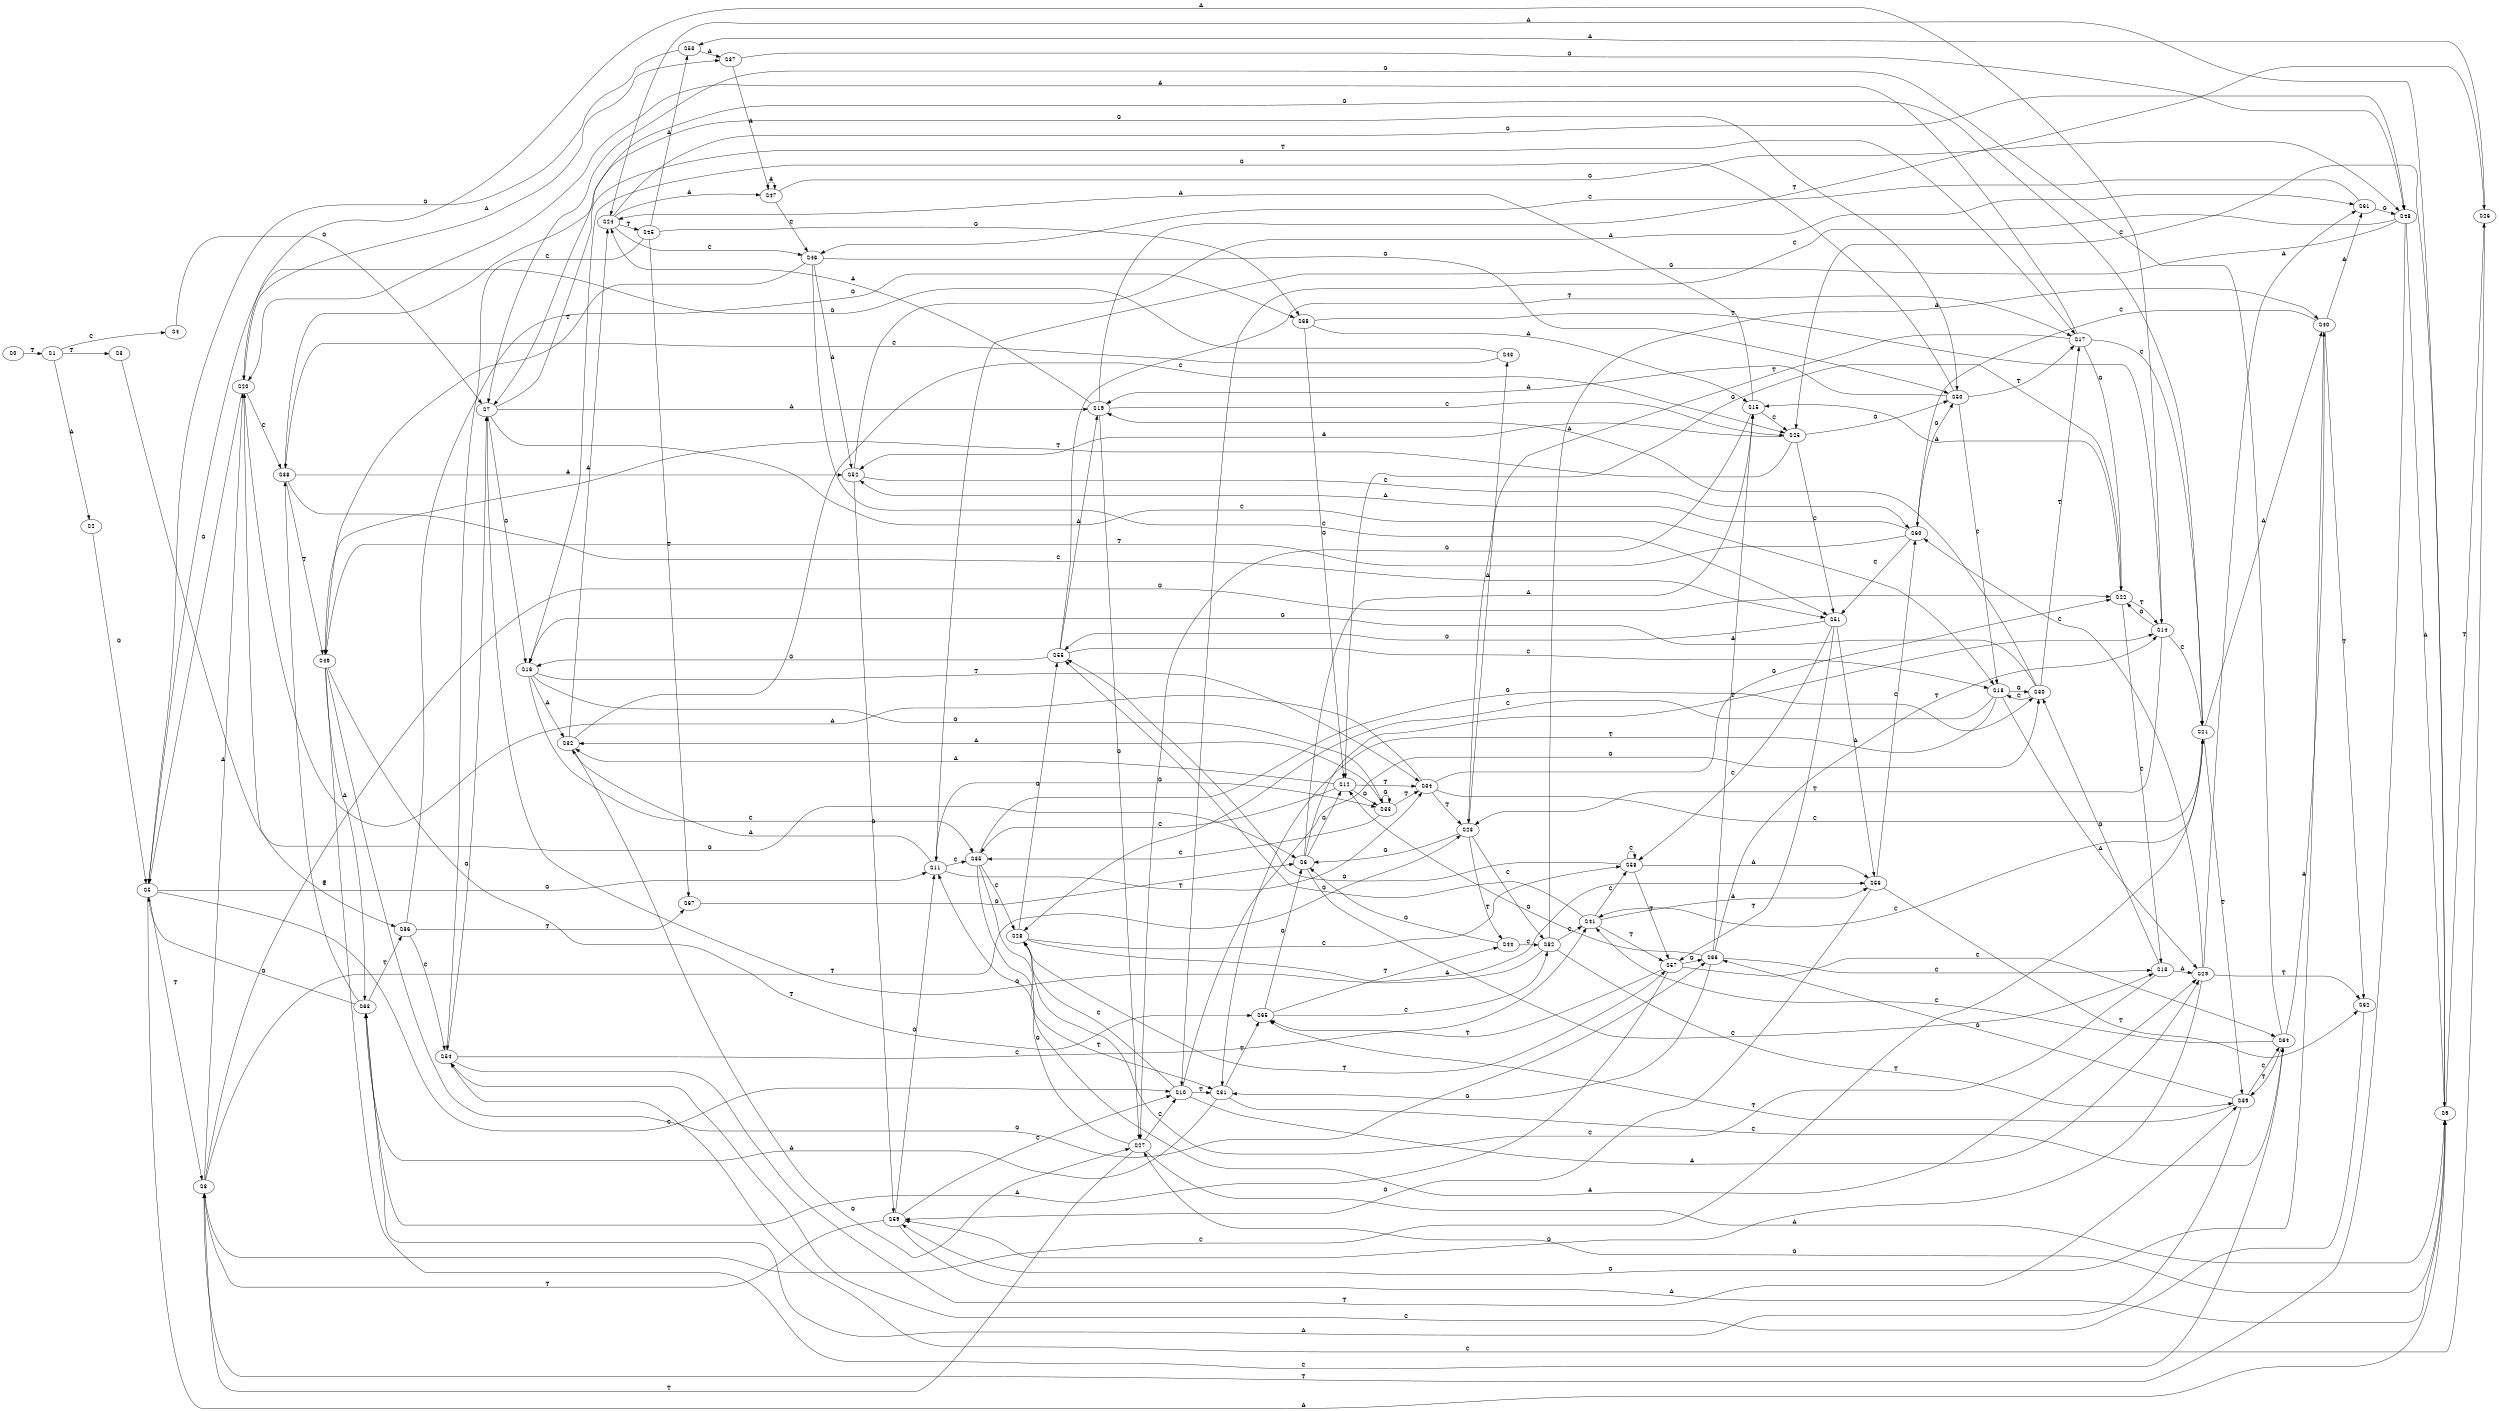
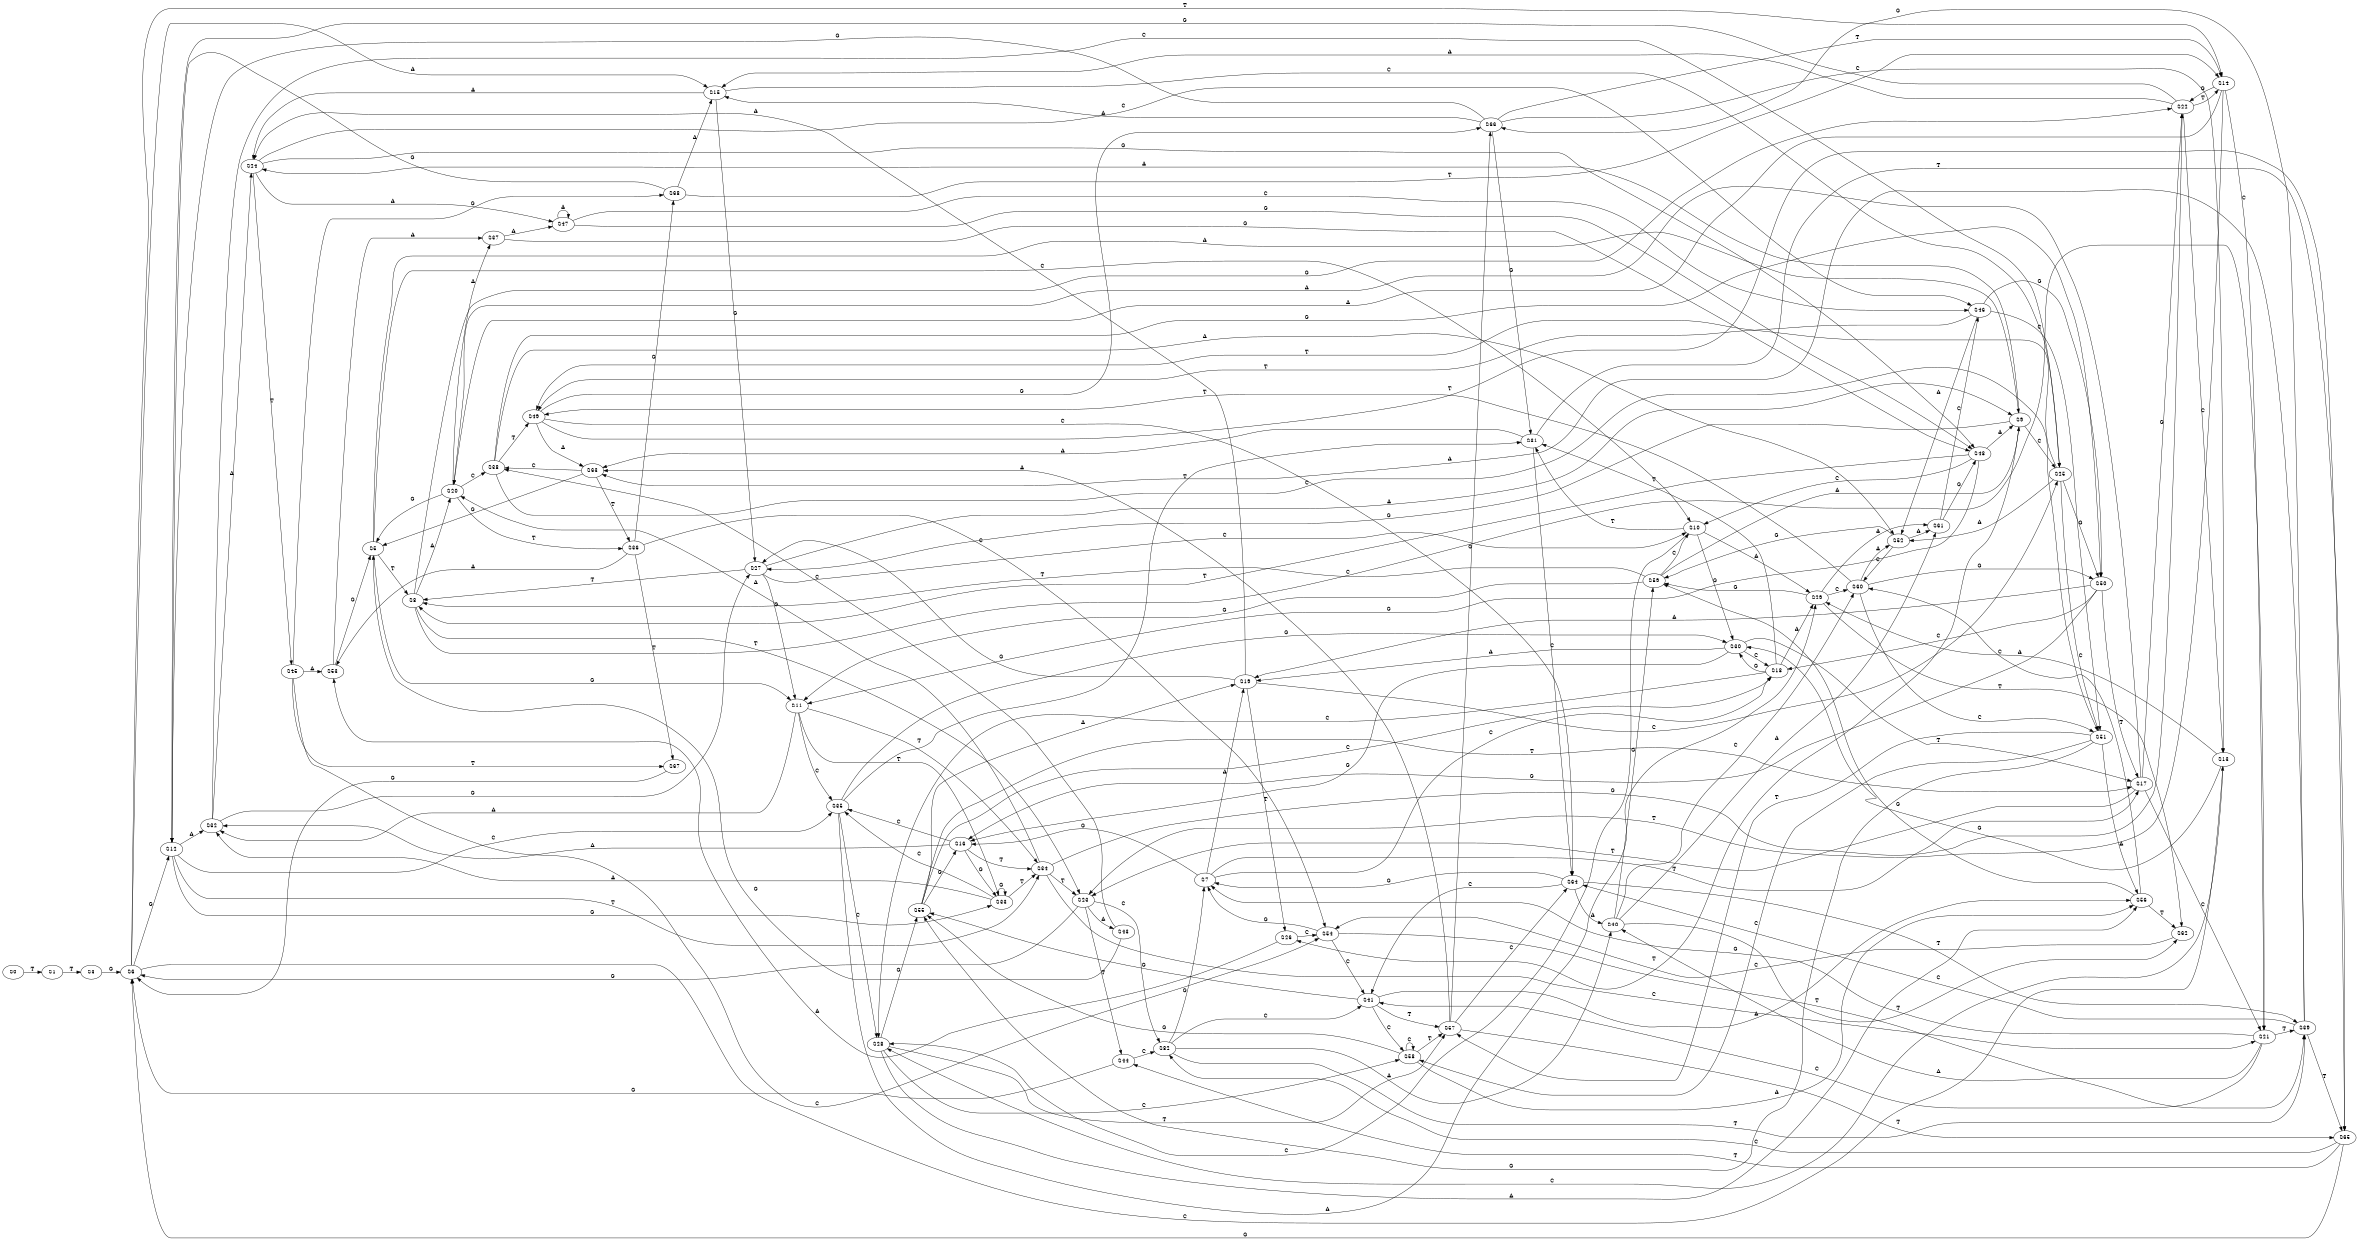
(176, 332) -> none
(91, 526) -> none
none -> (466, 570)
(1160, 780) -> (899, 760)
